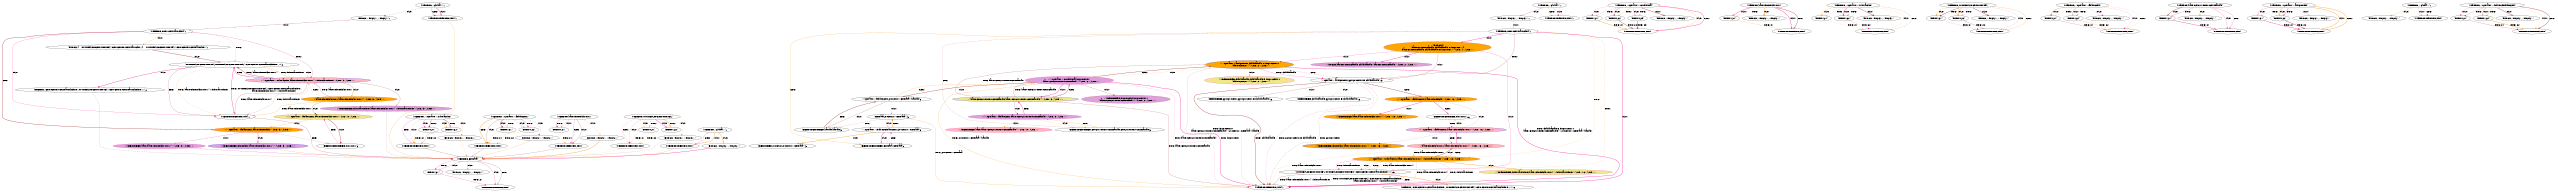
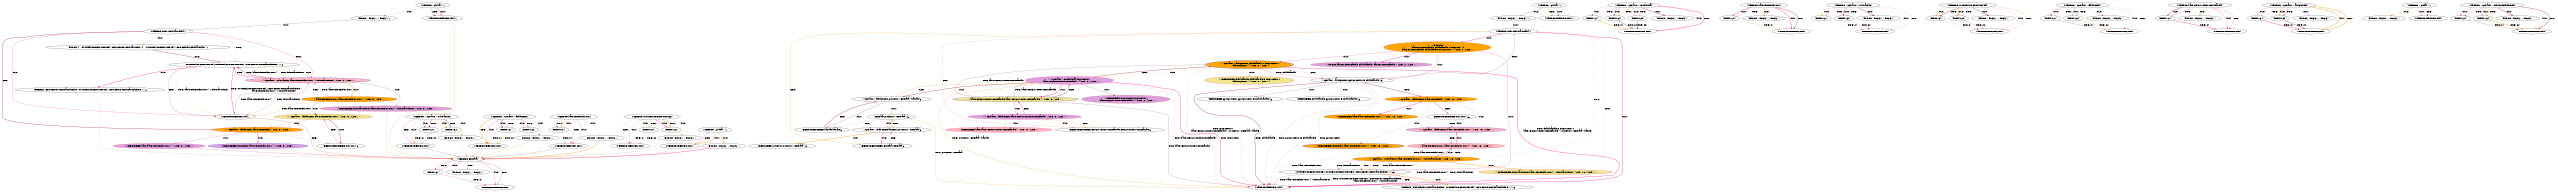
(1413, 139) -> (1401, 128)
